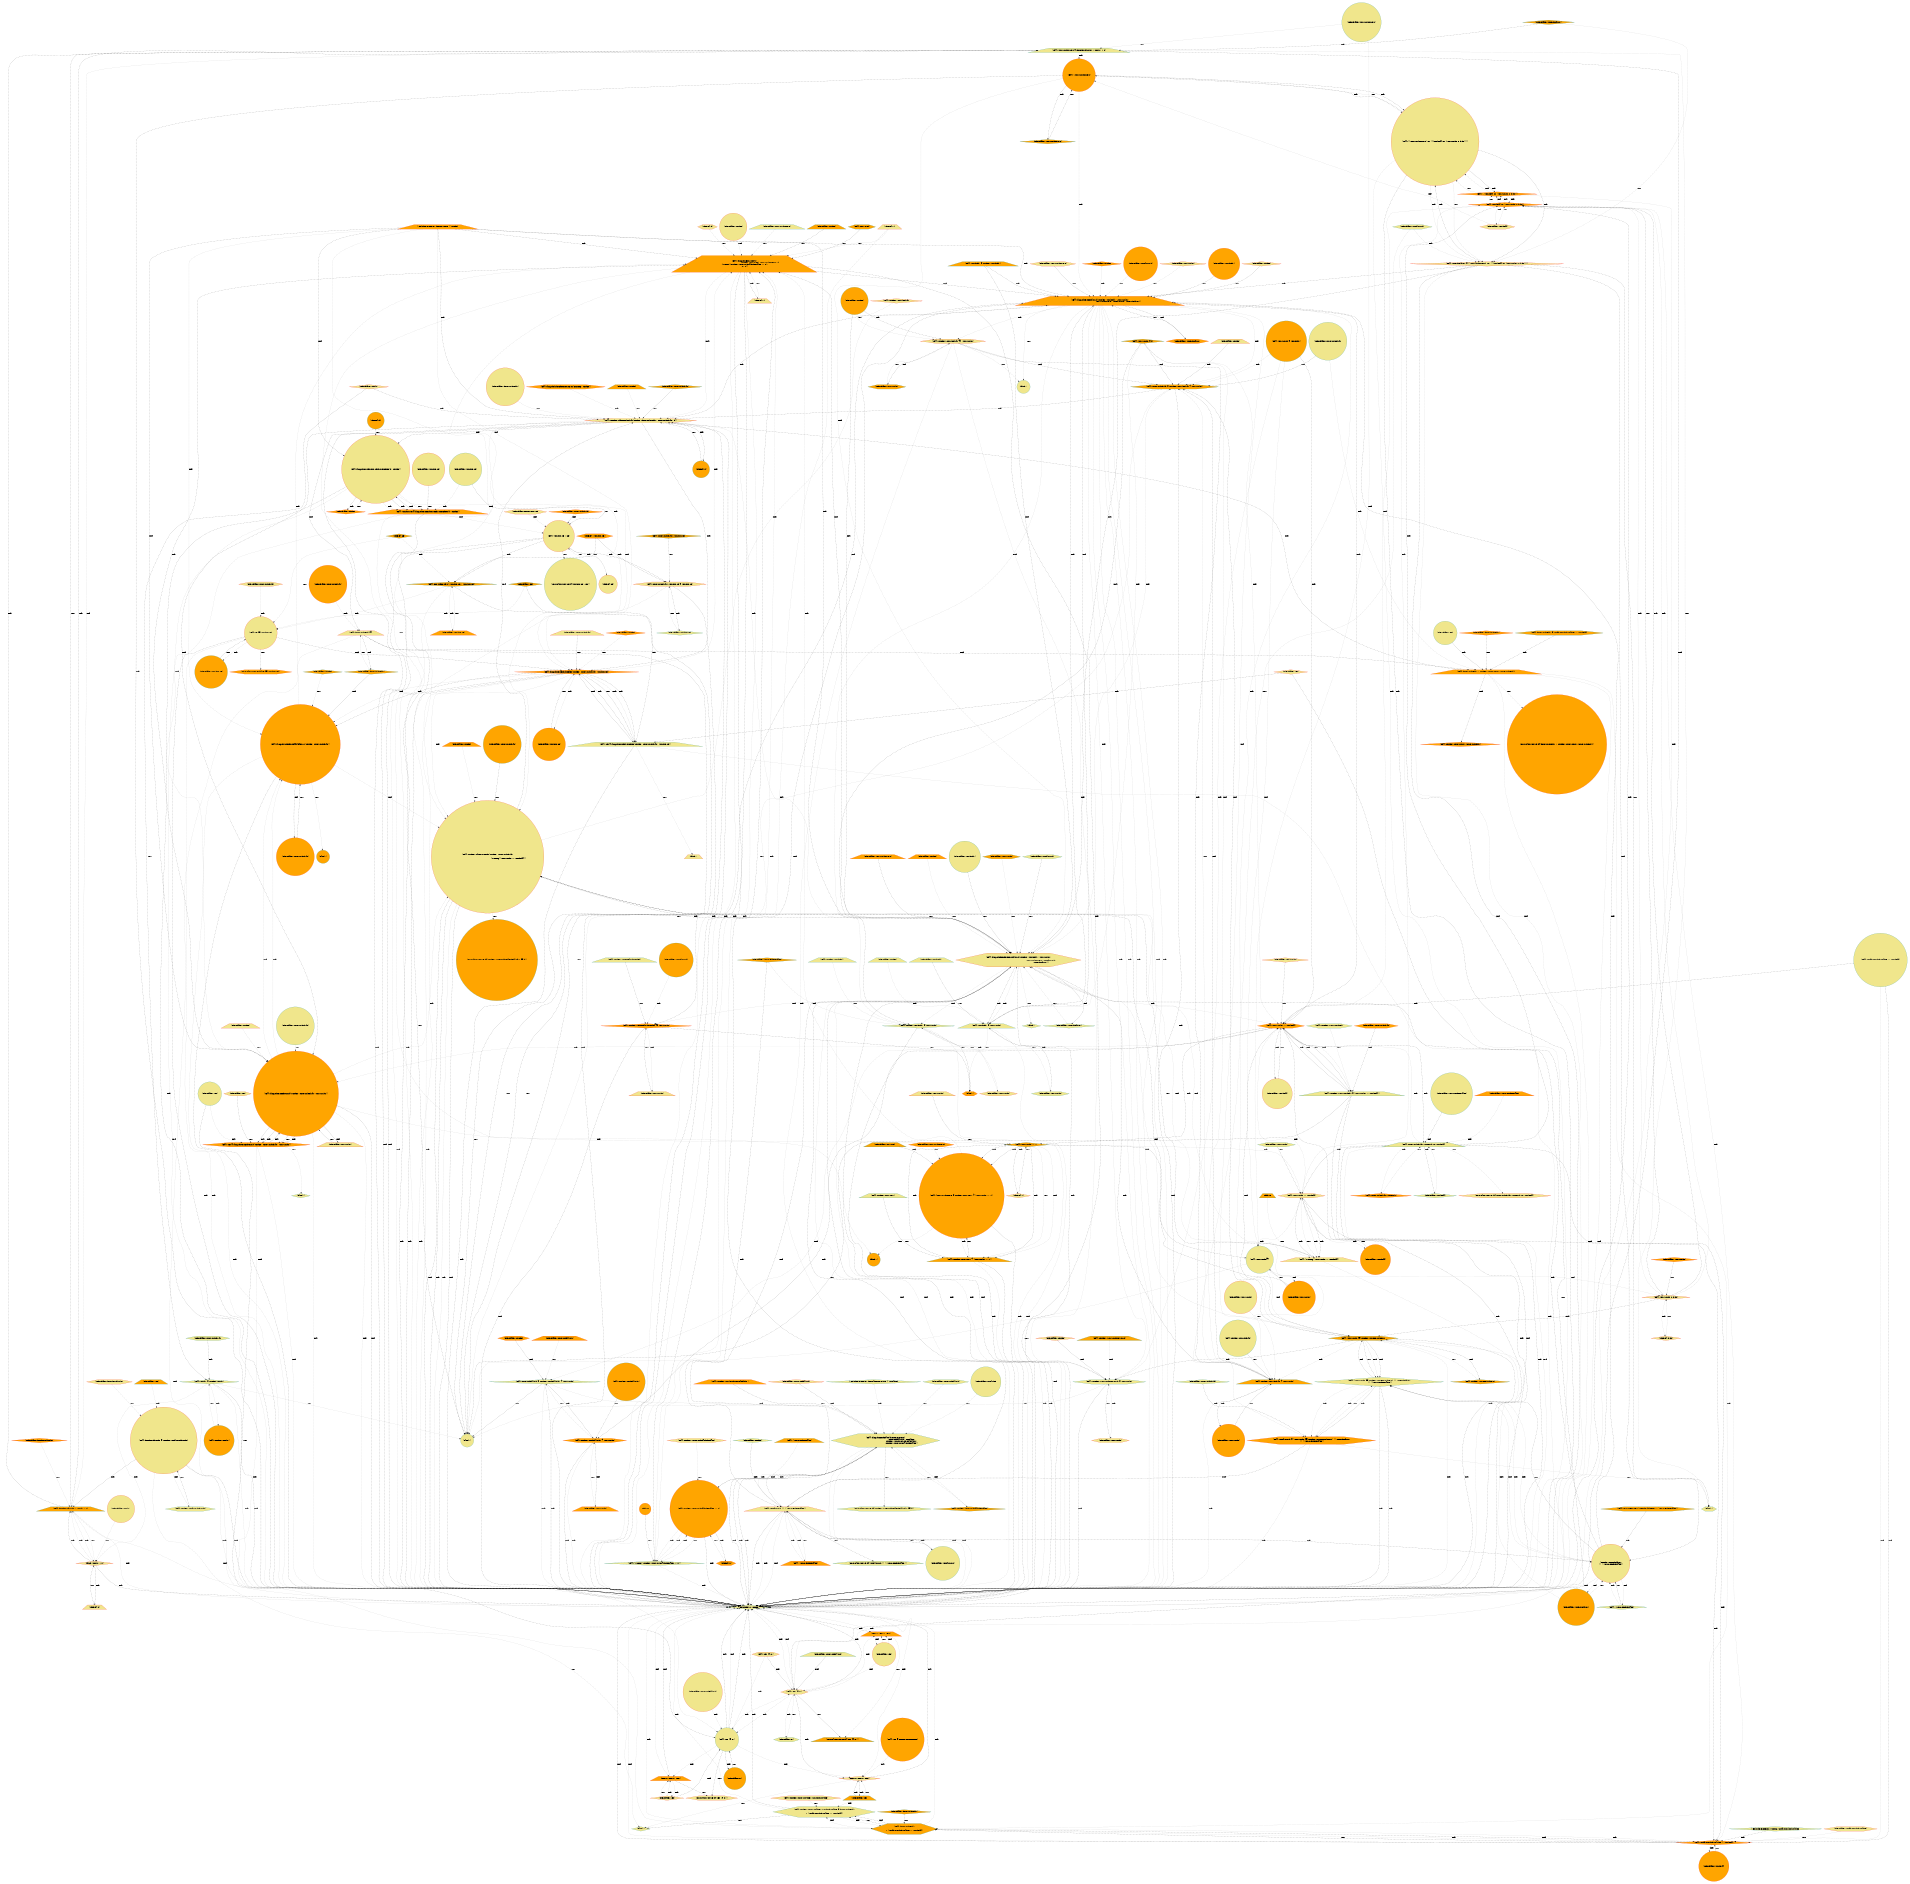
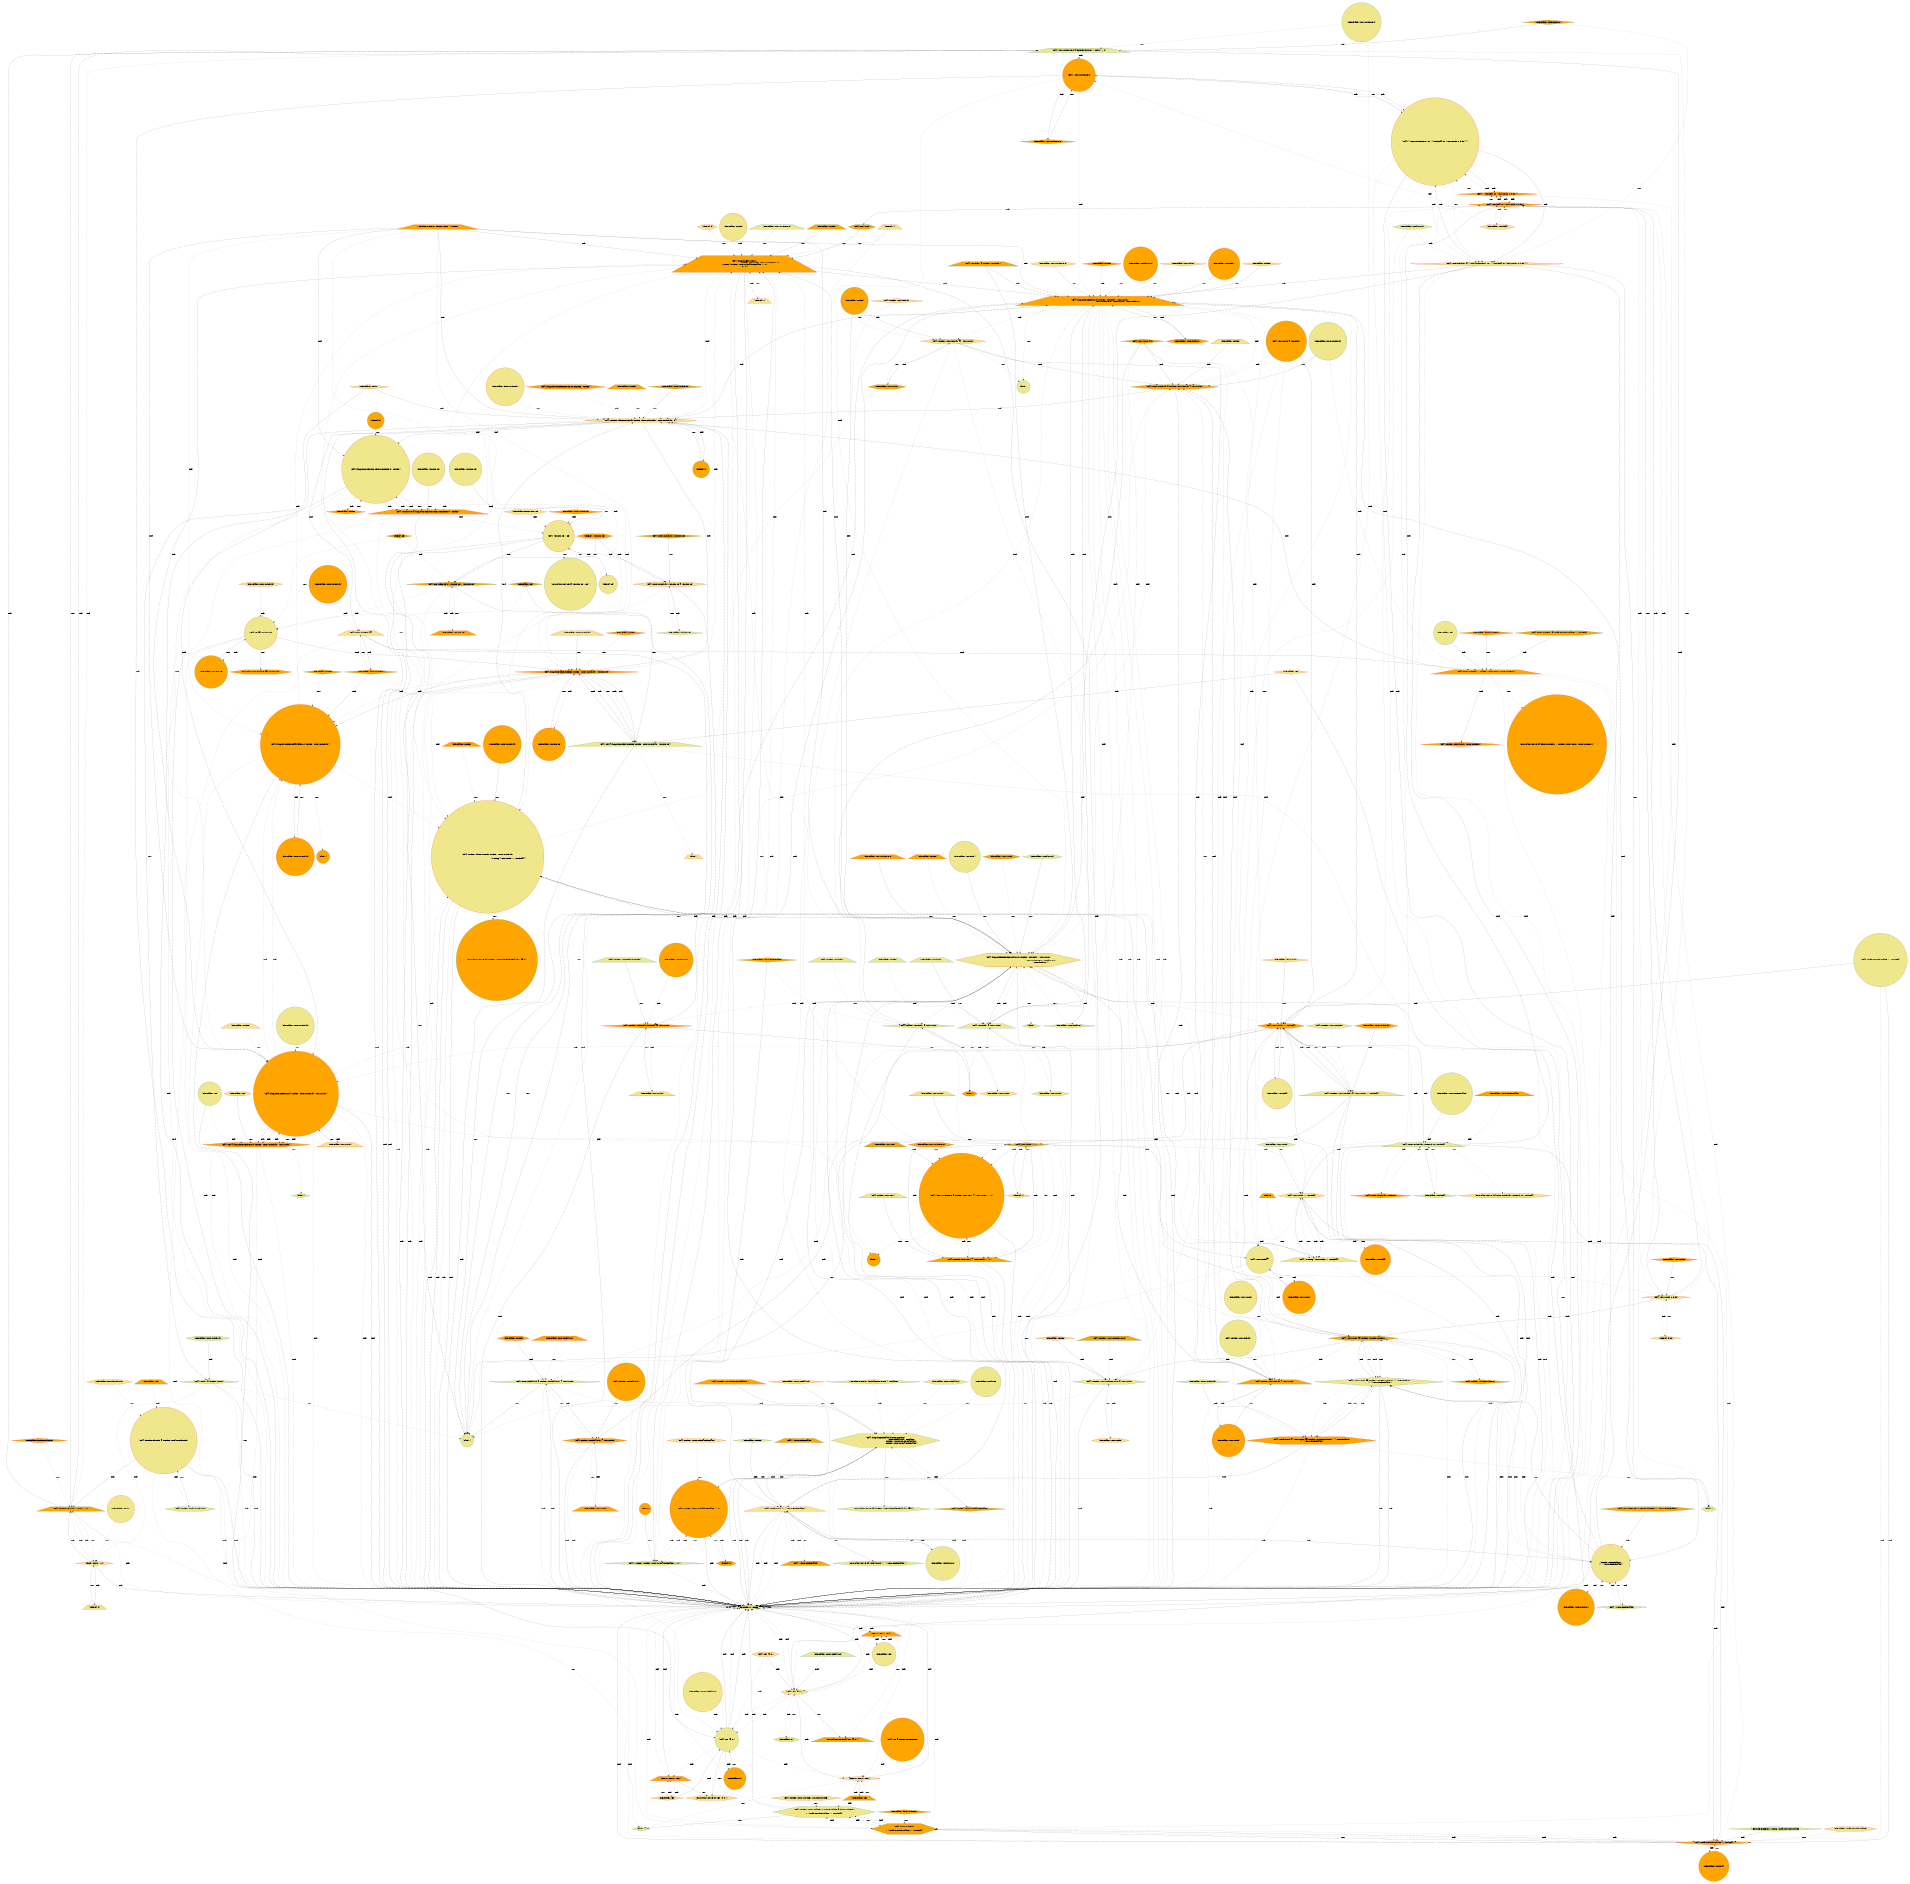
(1606, 1261) -> (1173, 208)
(219, 1440) -> none
